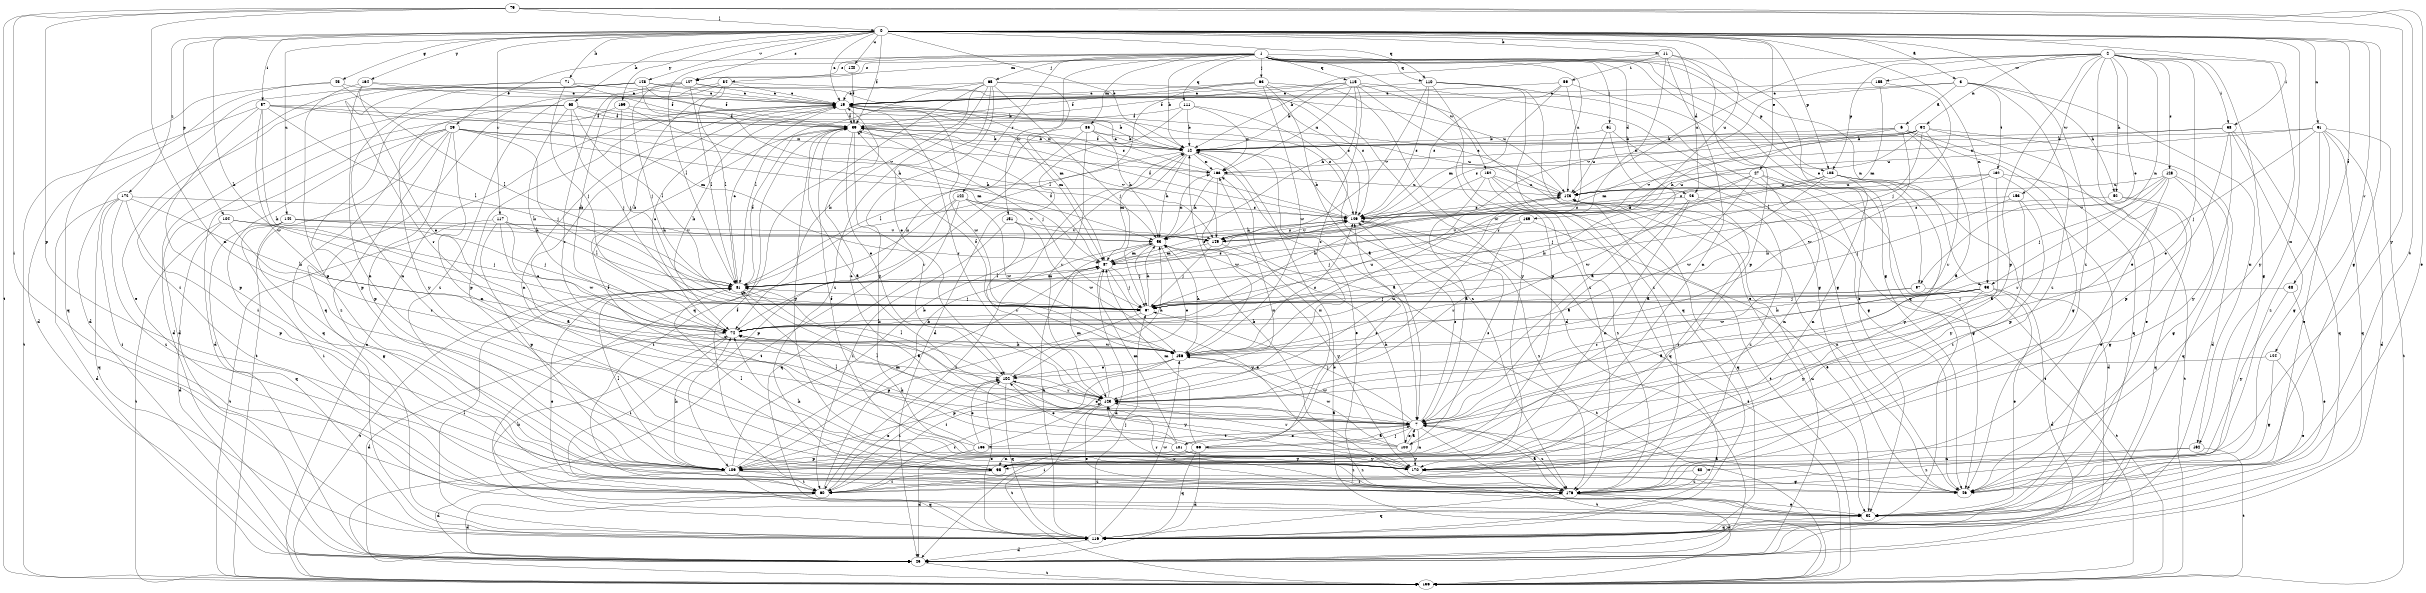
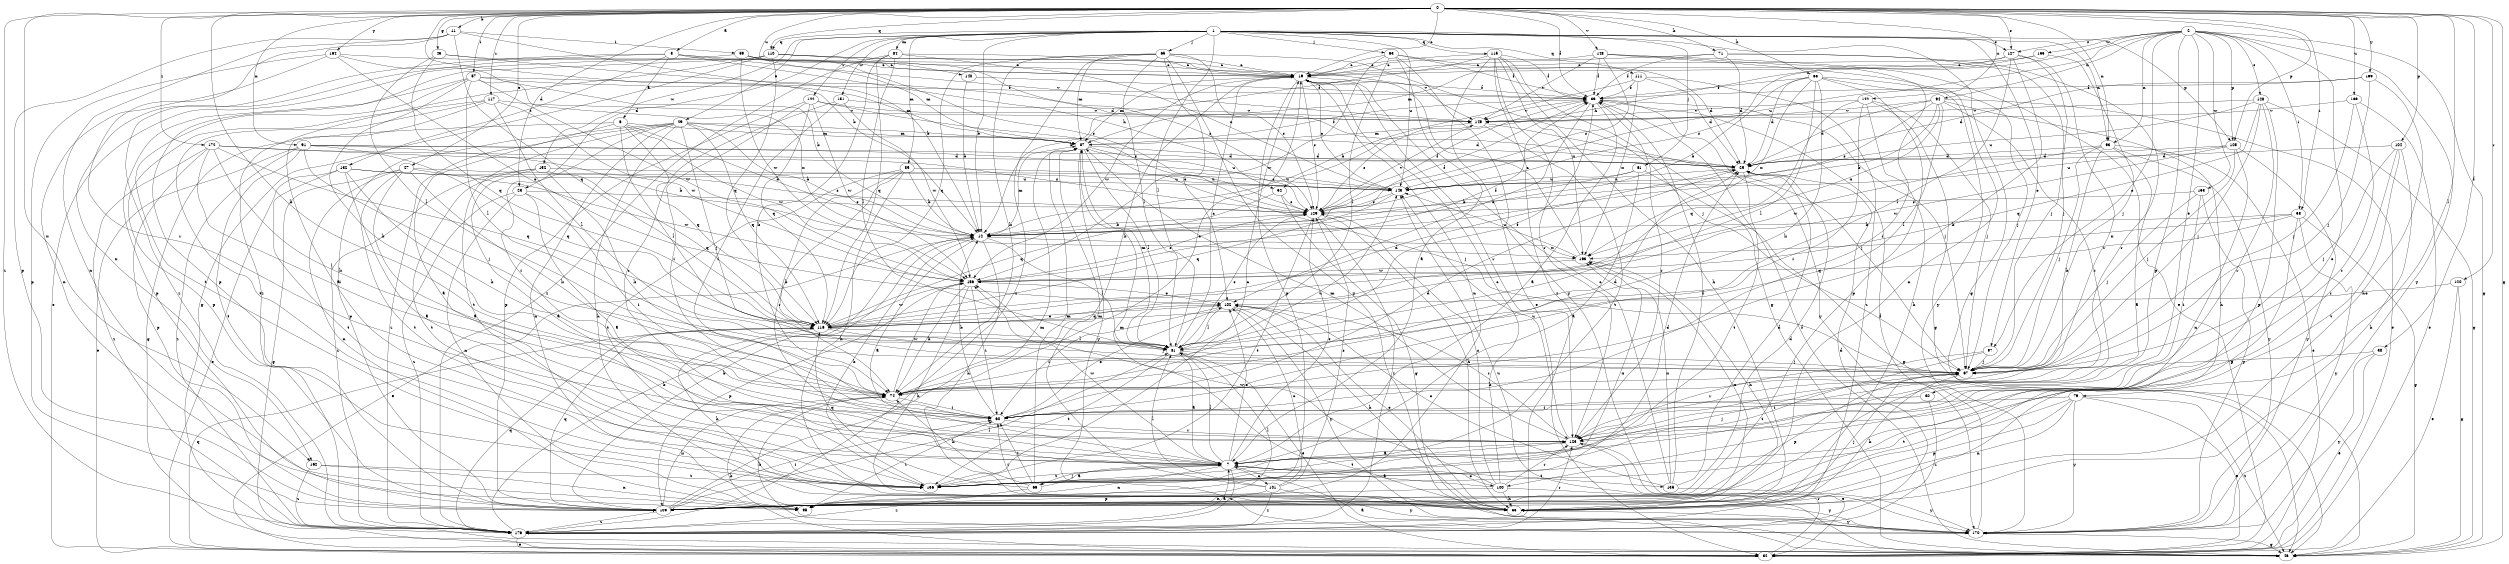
(695, 19) -> (2346, 15)
(1021, 138) -> (964, 148)
(2273, 356) -> (2458, 282)
